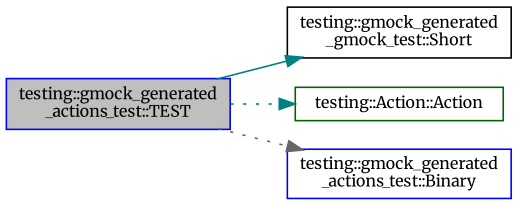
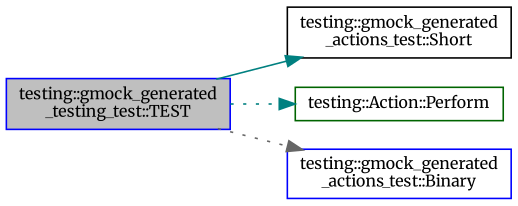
(399, 33) -> (399, 33)
(118, 104) -> (118, 104)
(399, 104) -> (399, 104)
